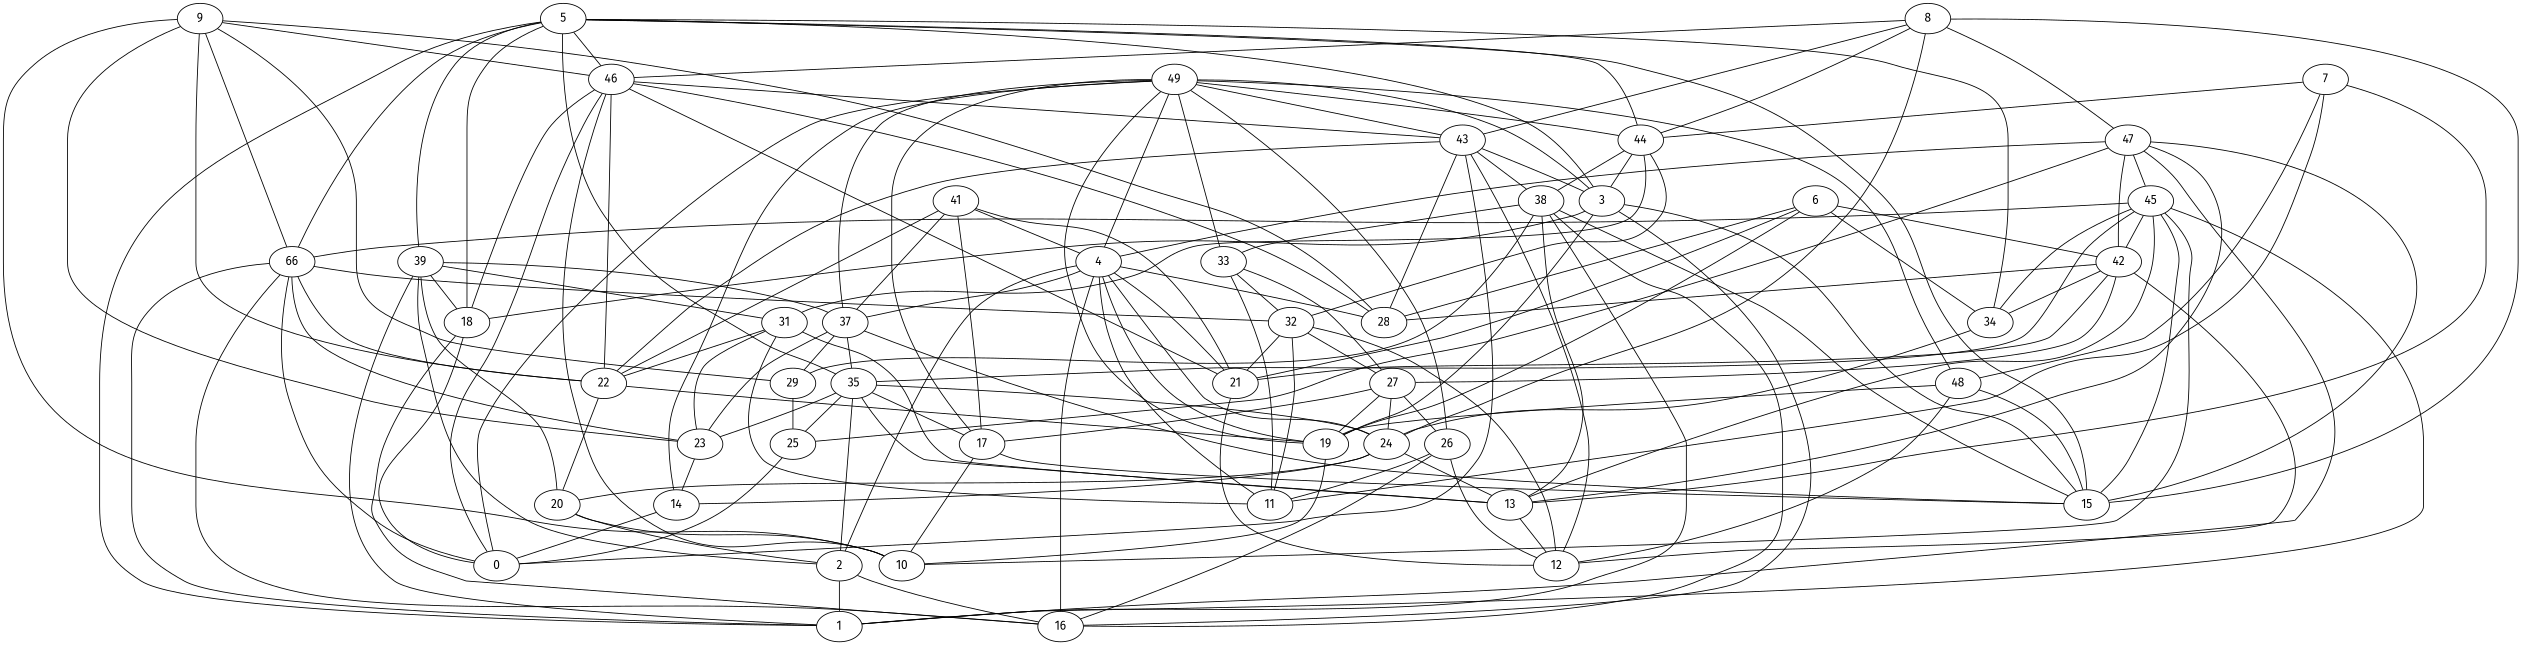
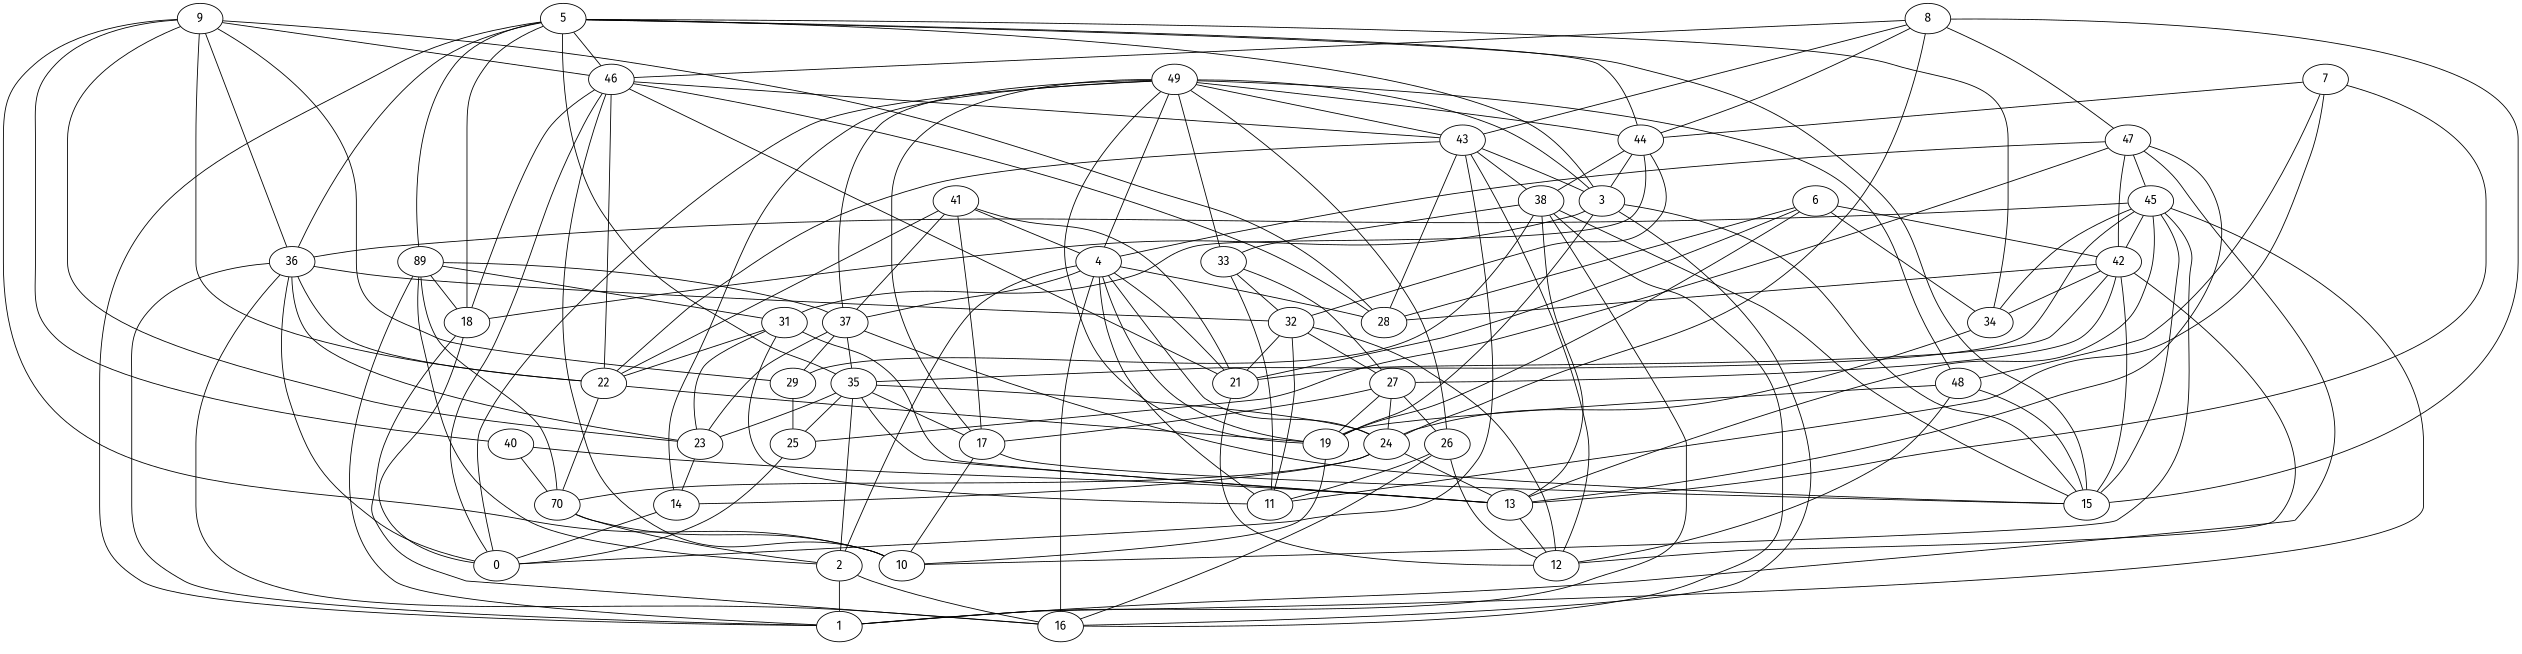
(292, 262) -> (292, 262)
(421, 262) -> (421, 262)
(2409, 321) -> (2126, 387)
none -> (511, 444)
(557, 505) -> (557, 505)
